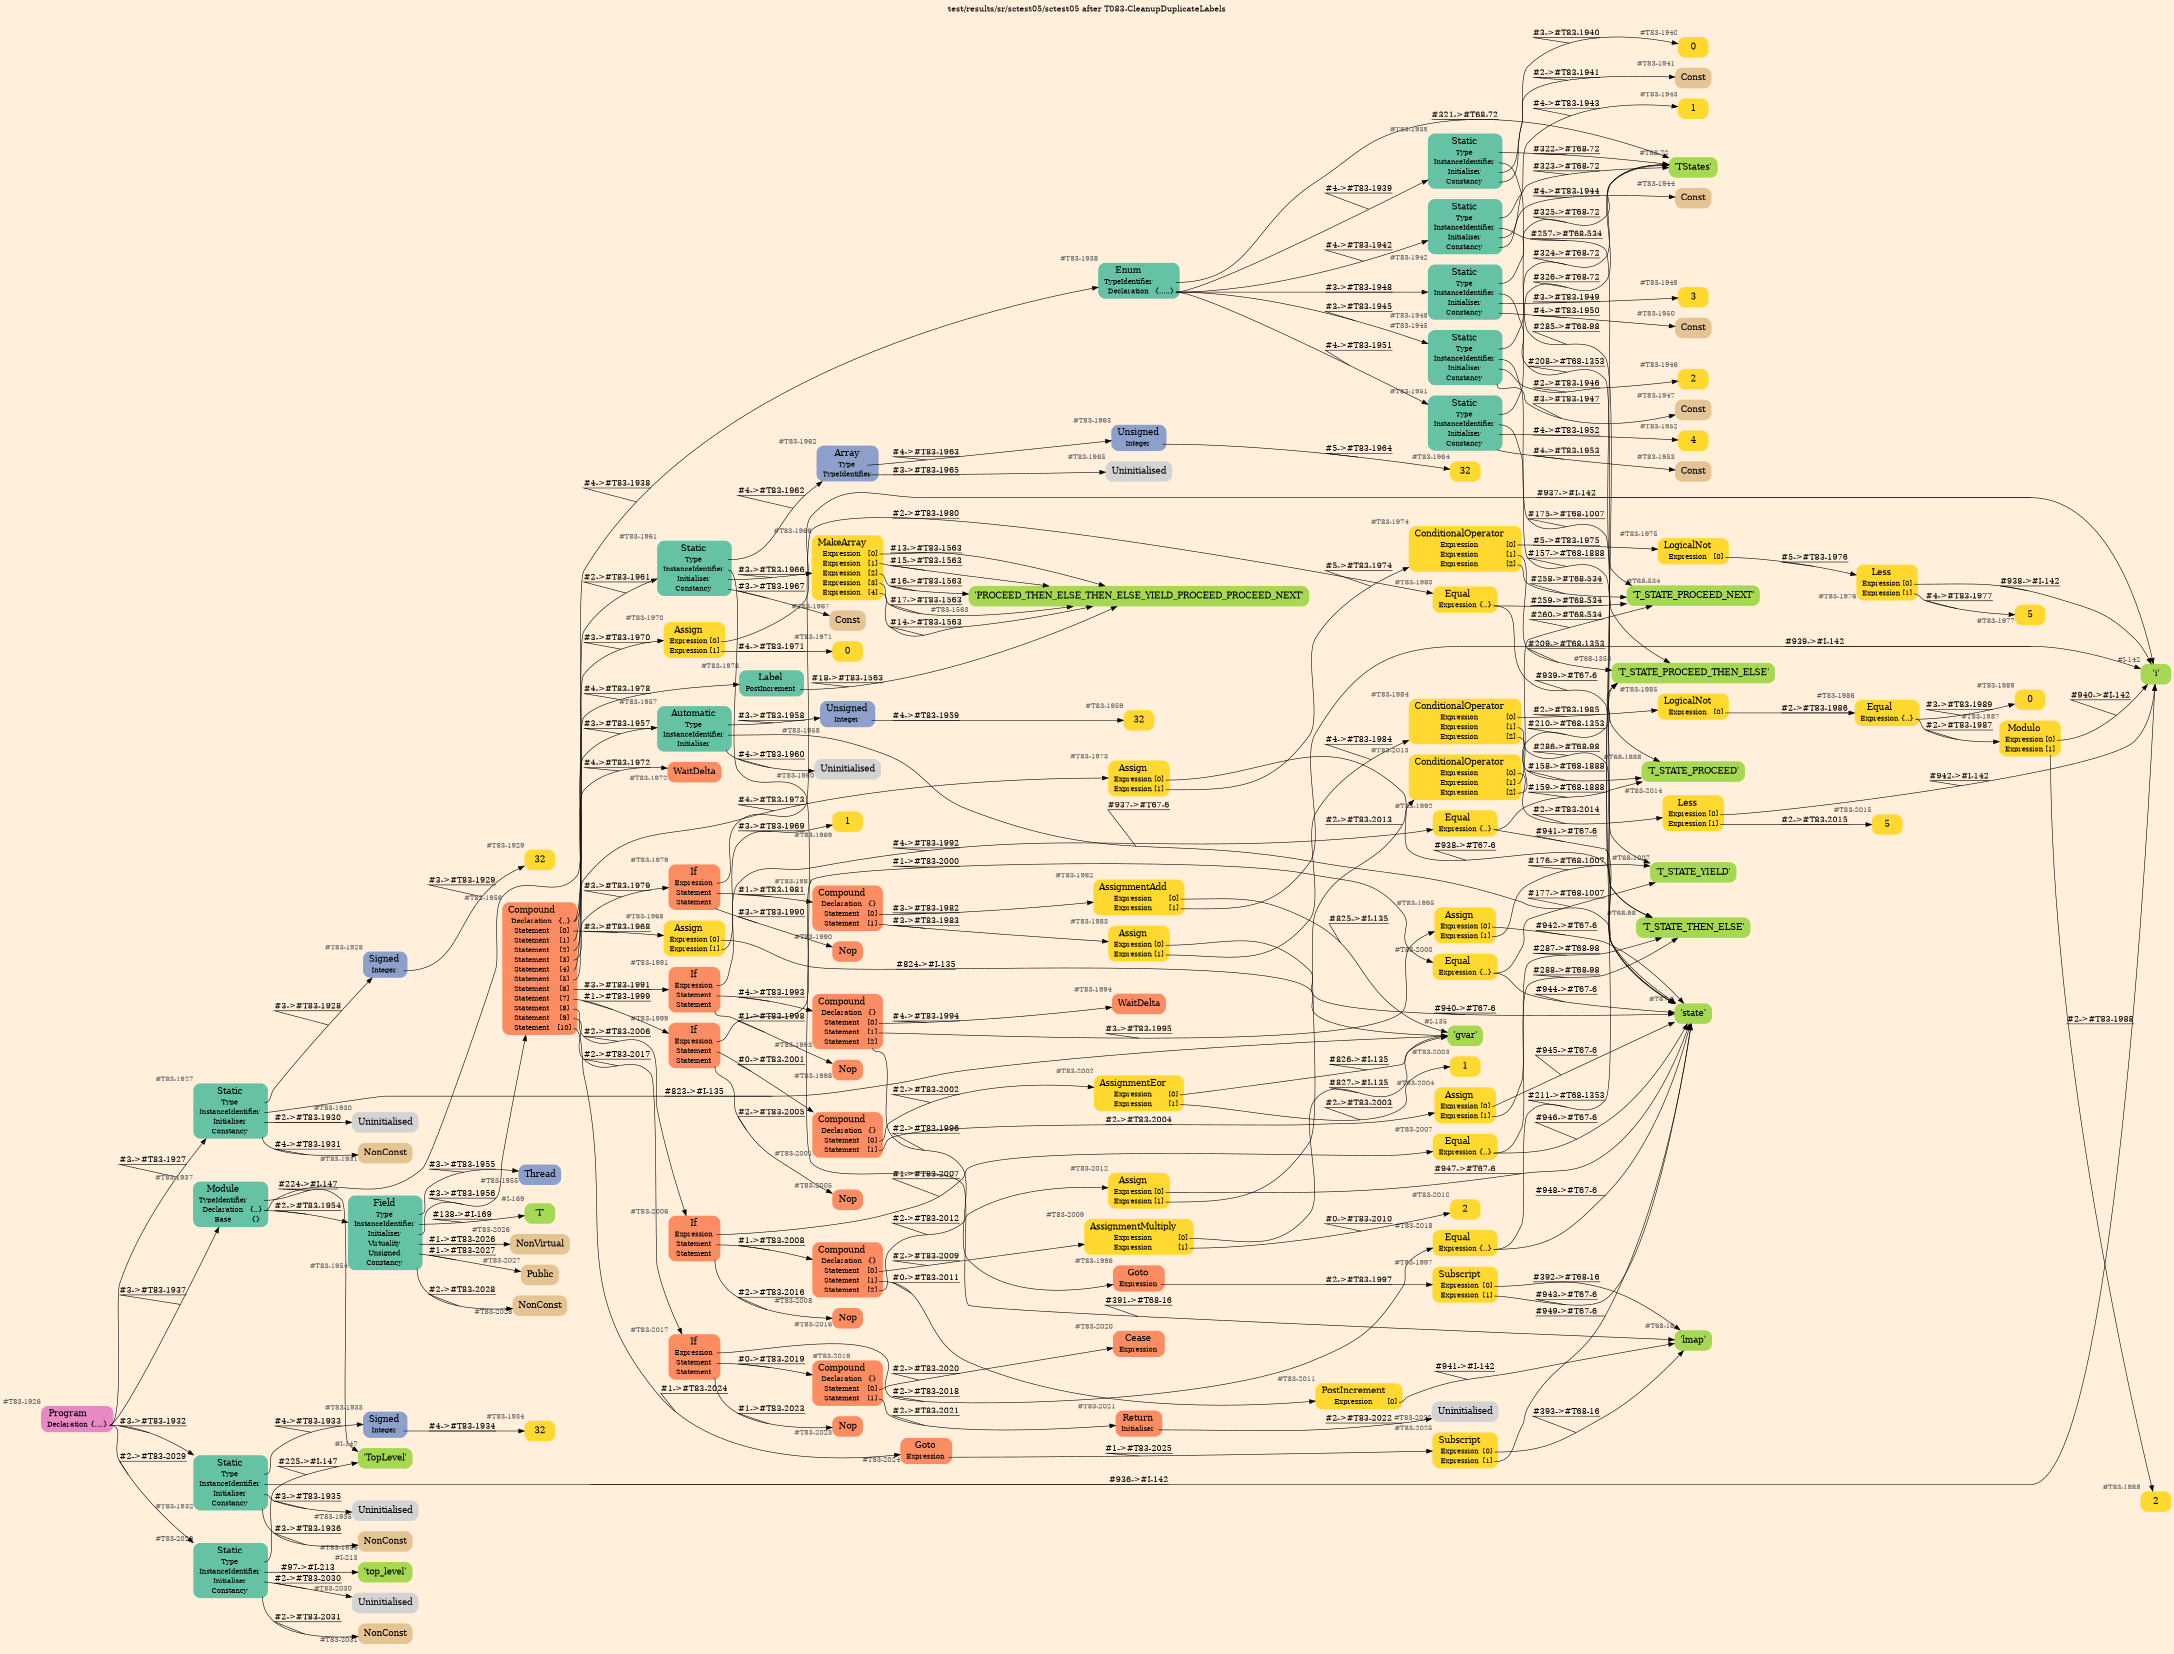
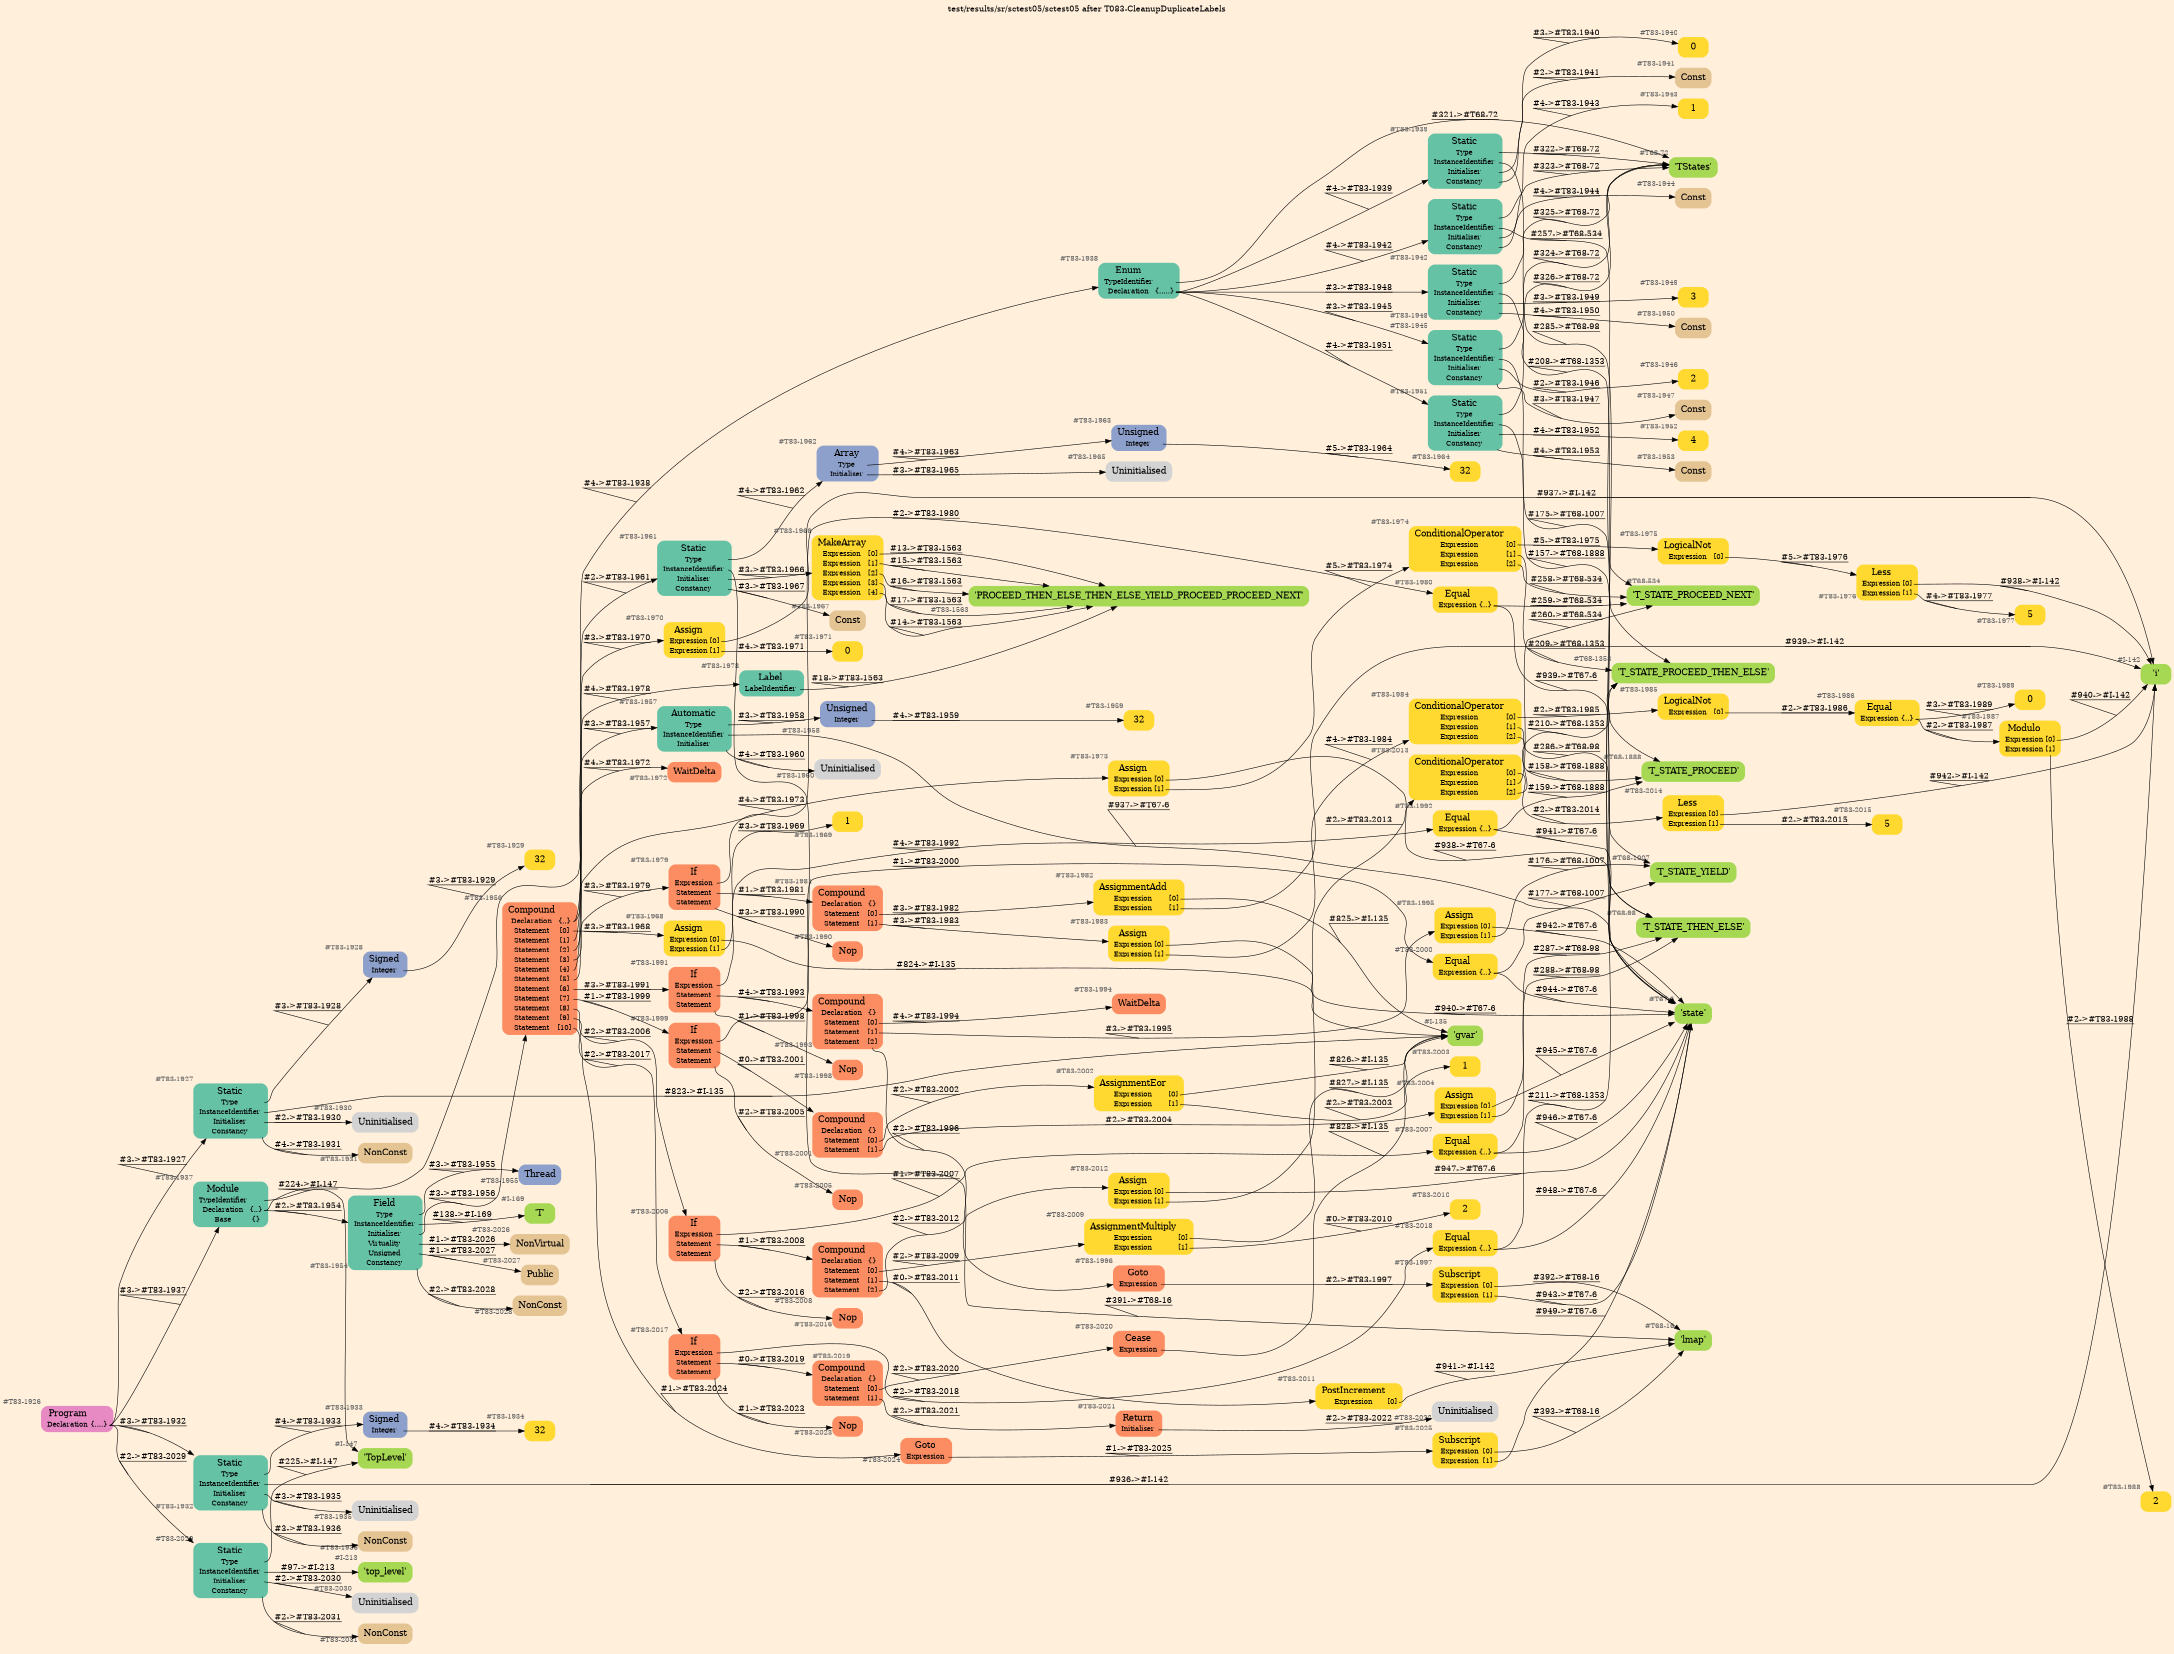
(847, 474) -> (846, 474)
(770, 689) -> (770, 689)
none -> (1314, 1227)
